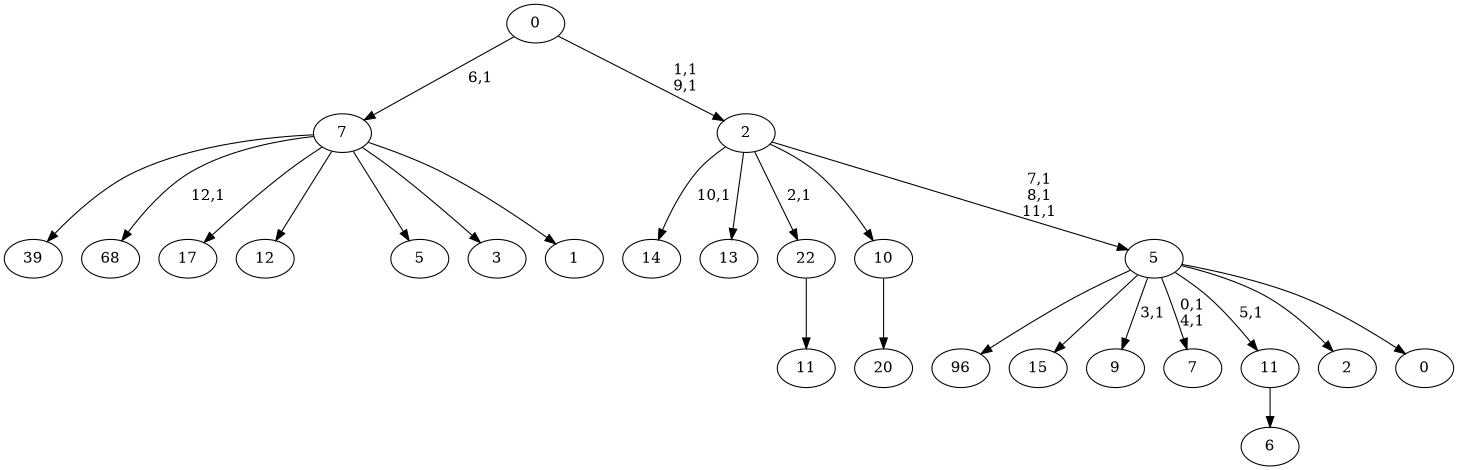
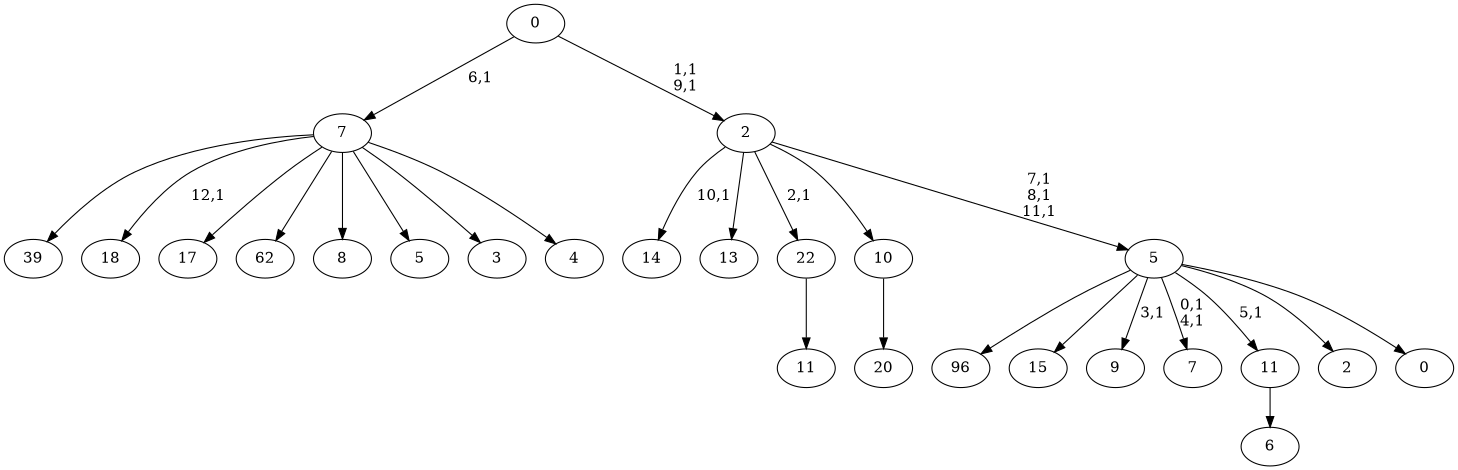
(111, 259) -> (111, 259)
(265, 259) -> (265, 259)
none -> (342, 259)
(574, 259) -> (574, 259)
